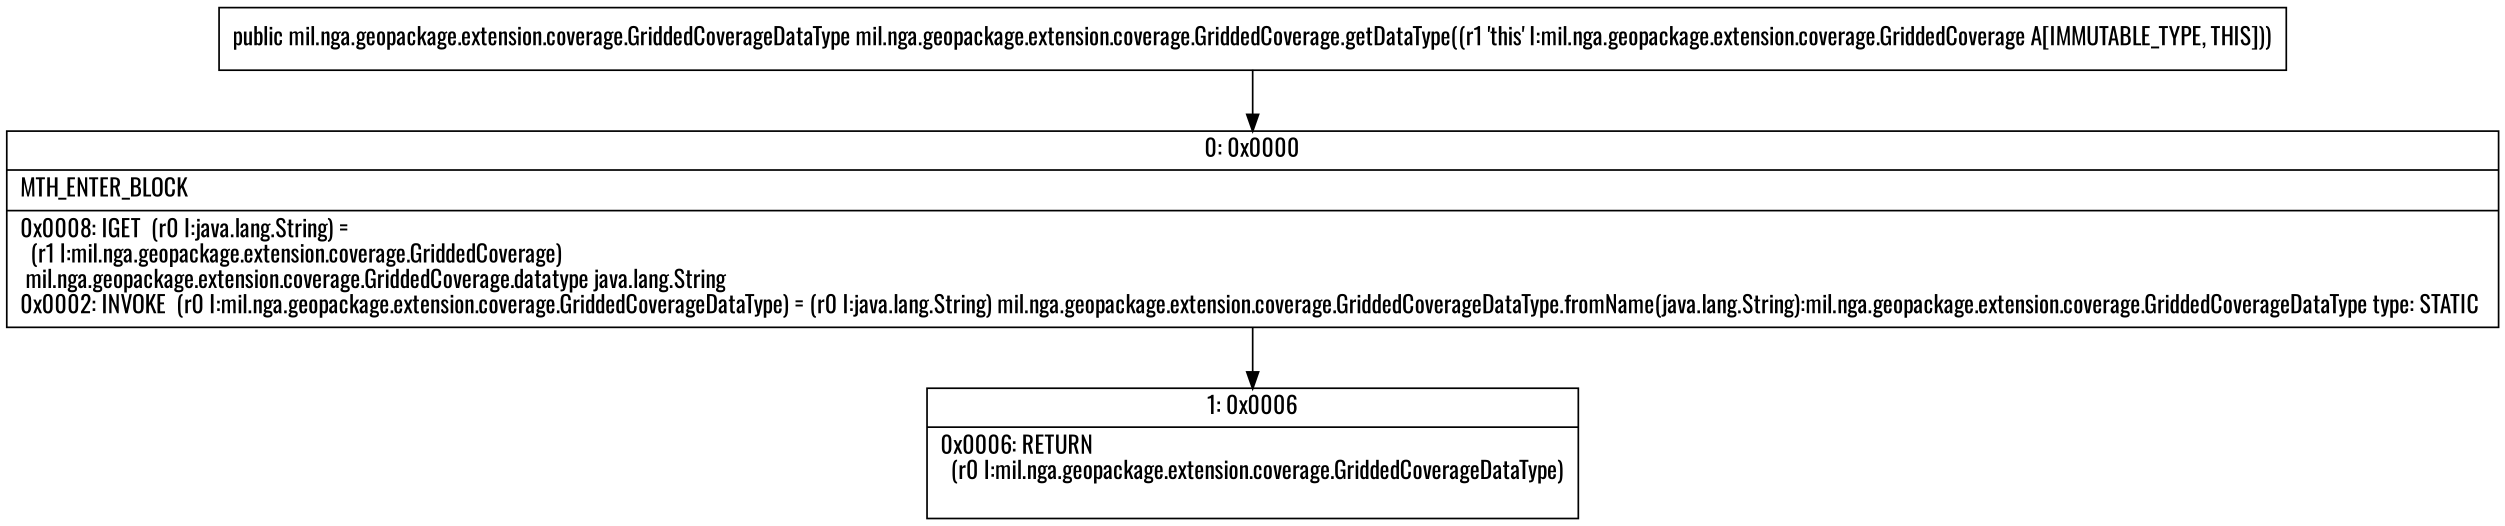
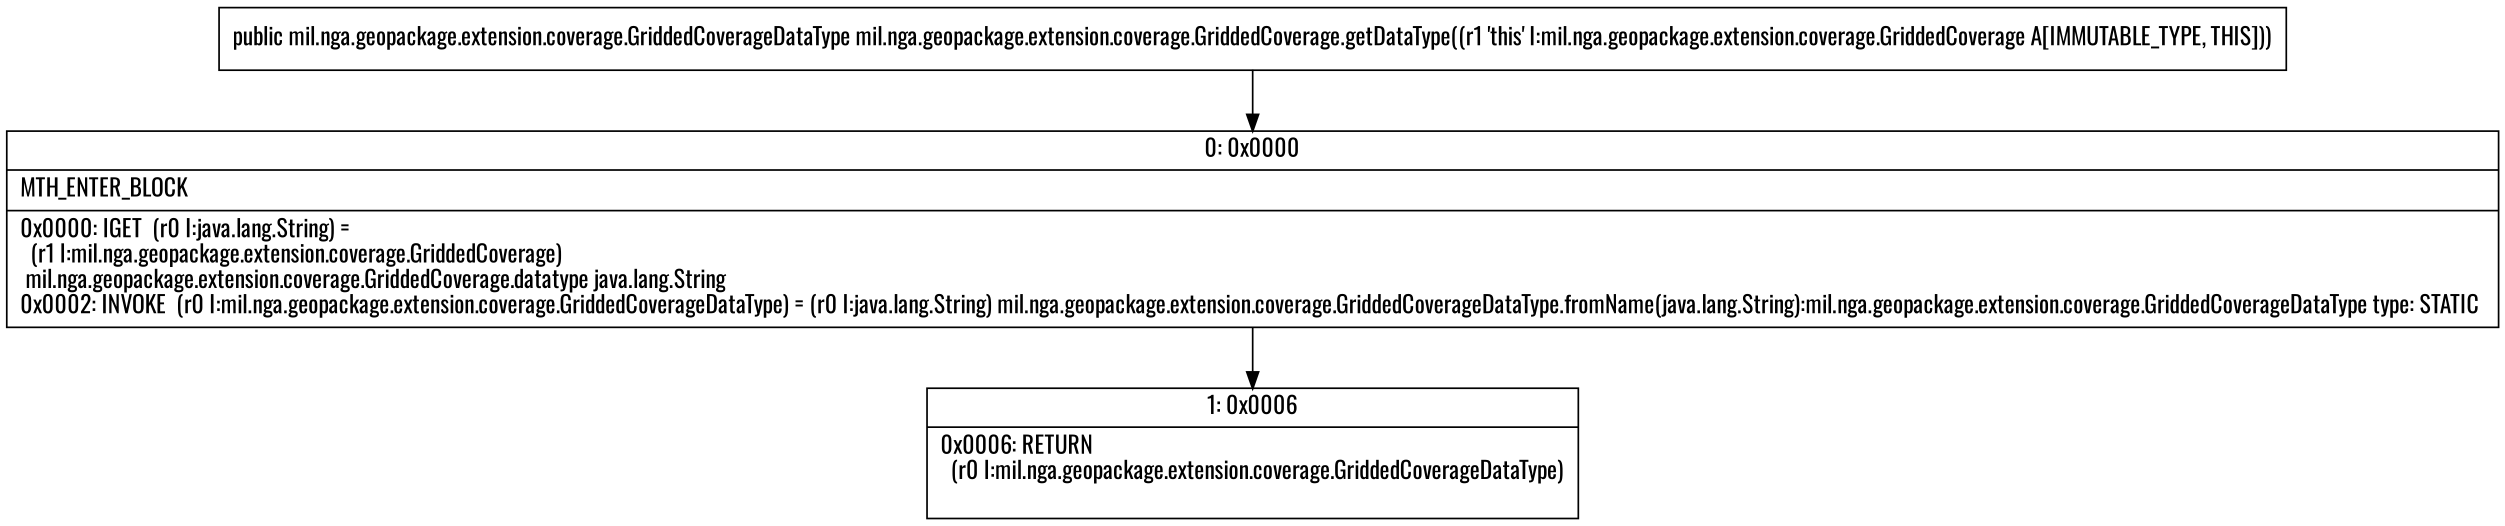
(188, 230) -> (189, 230)
